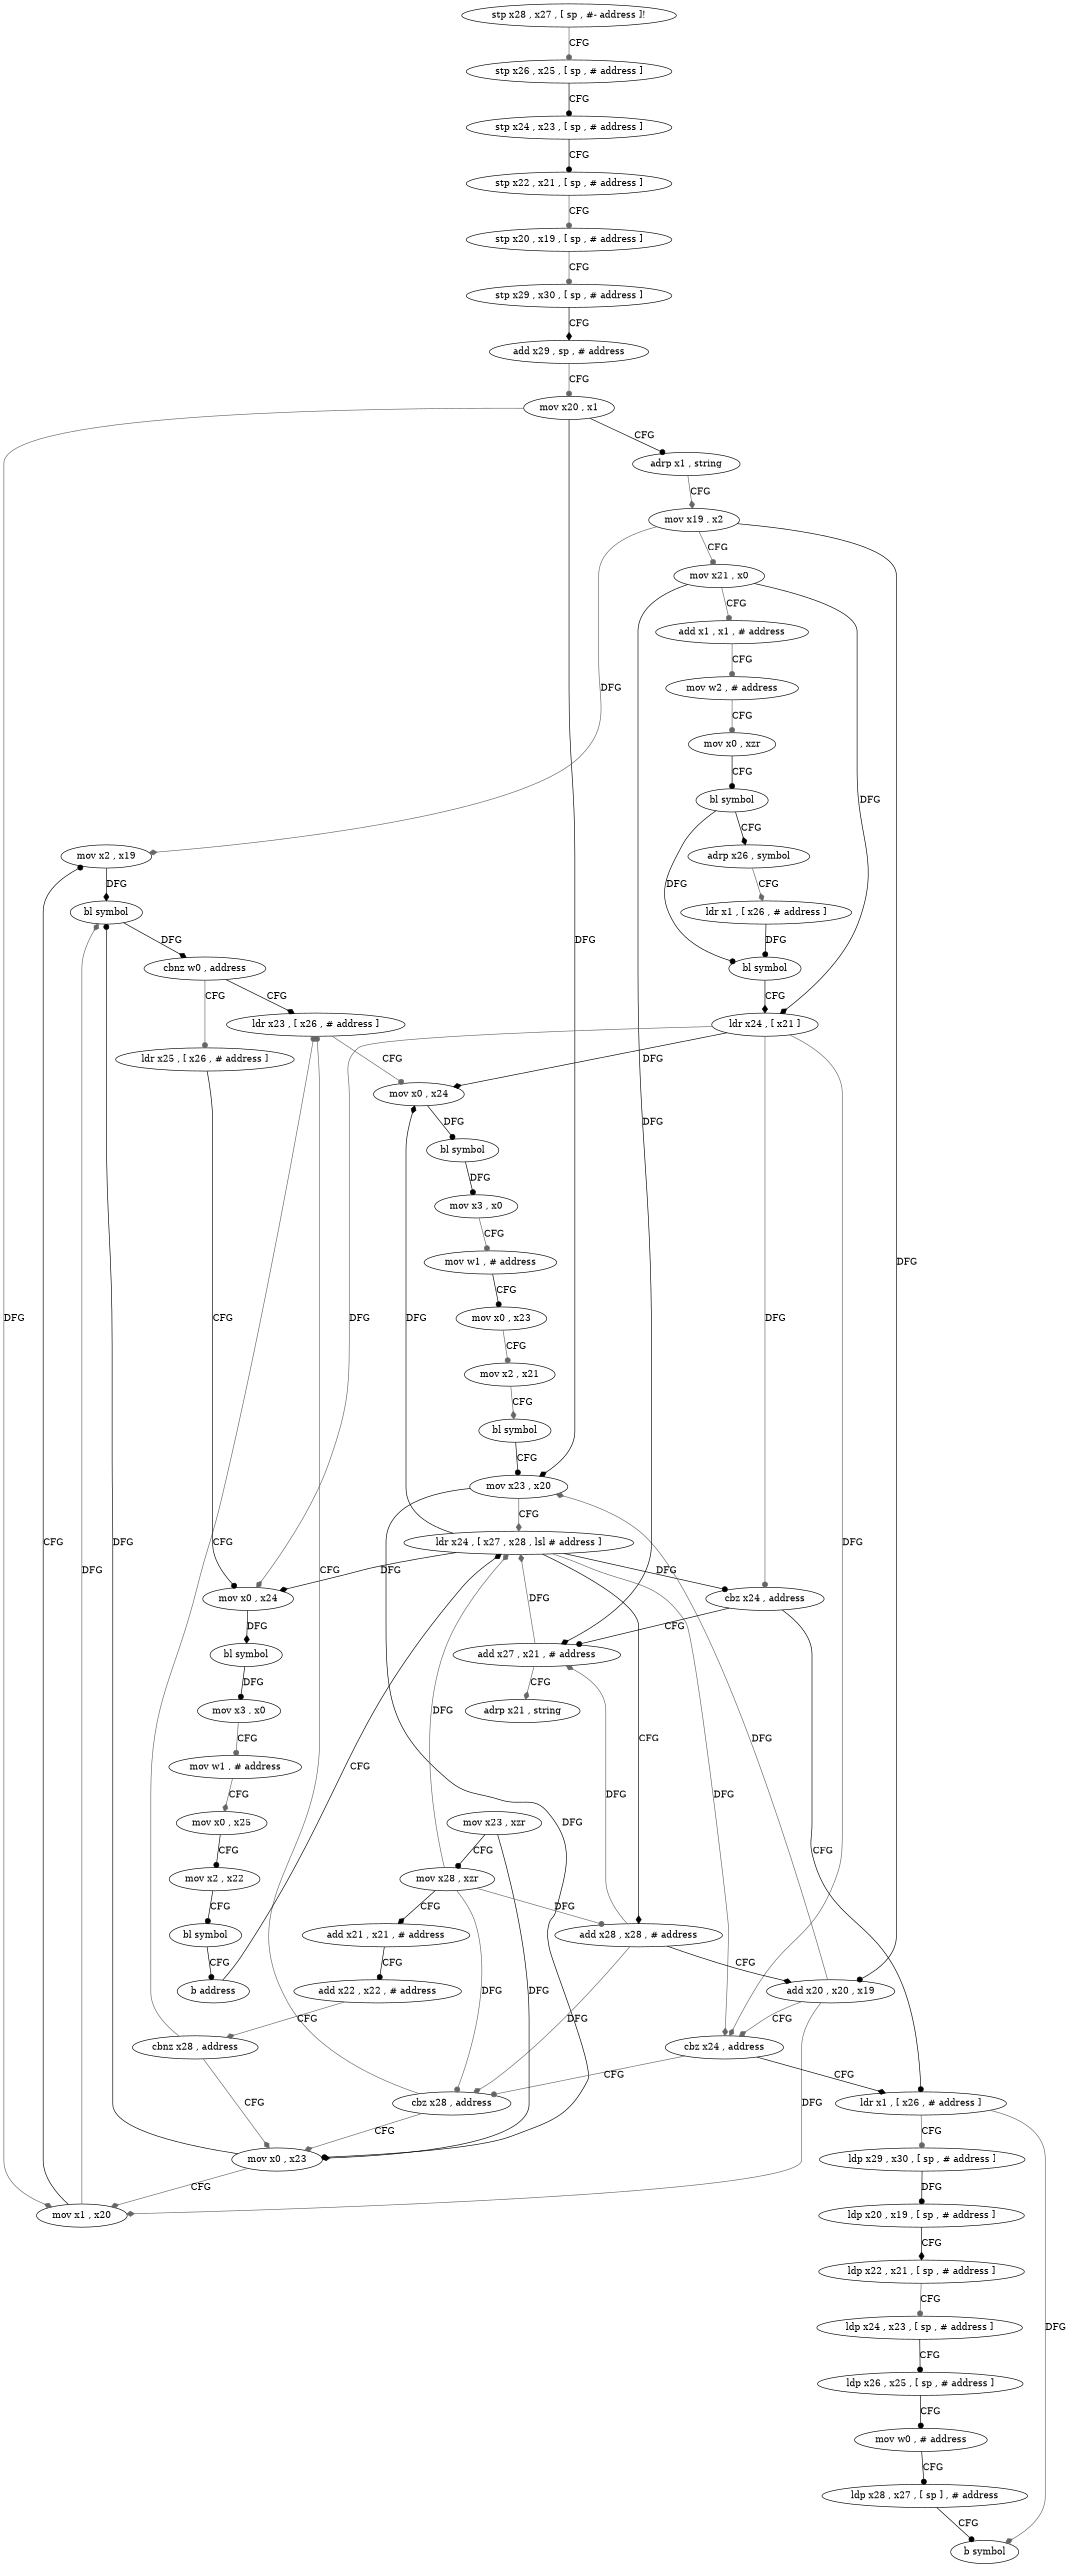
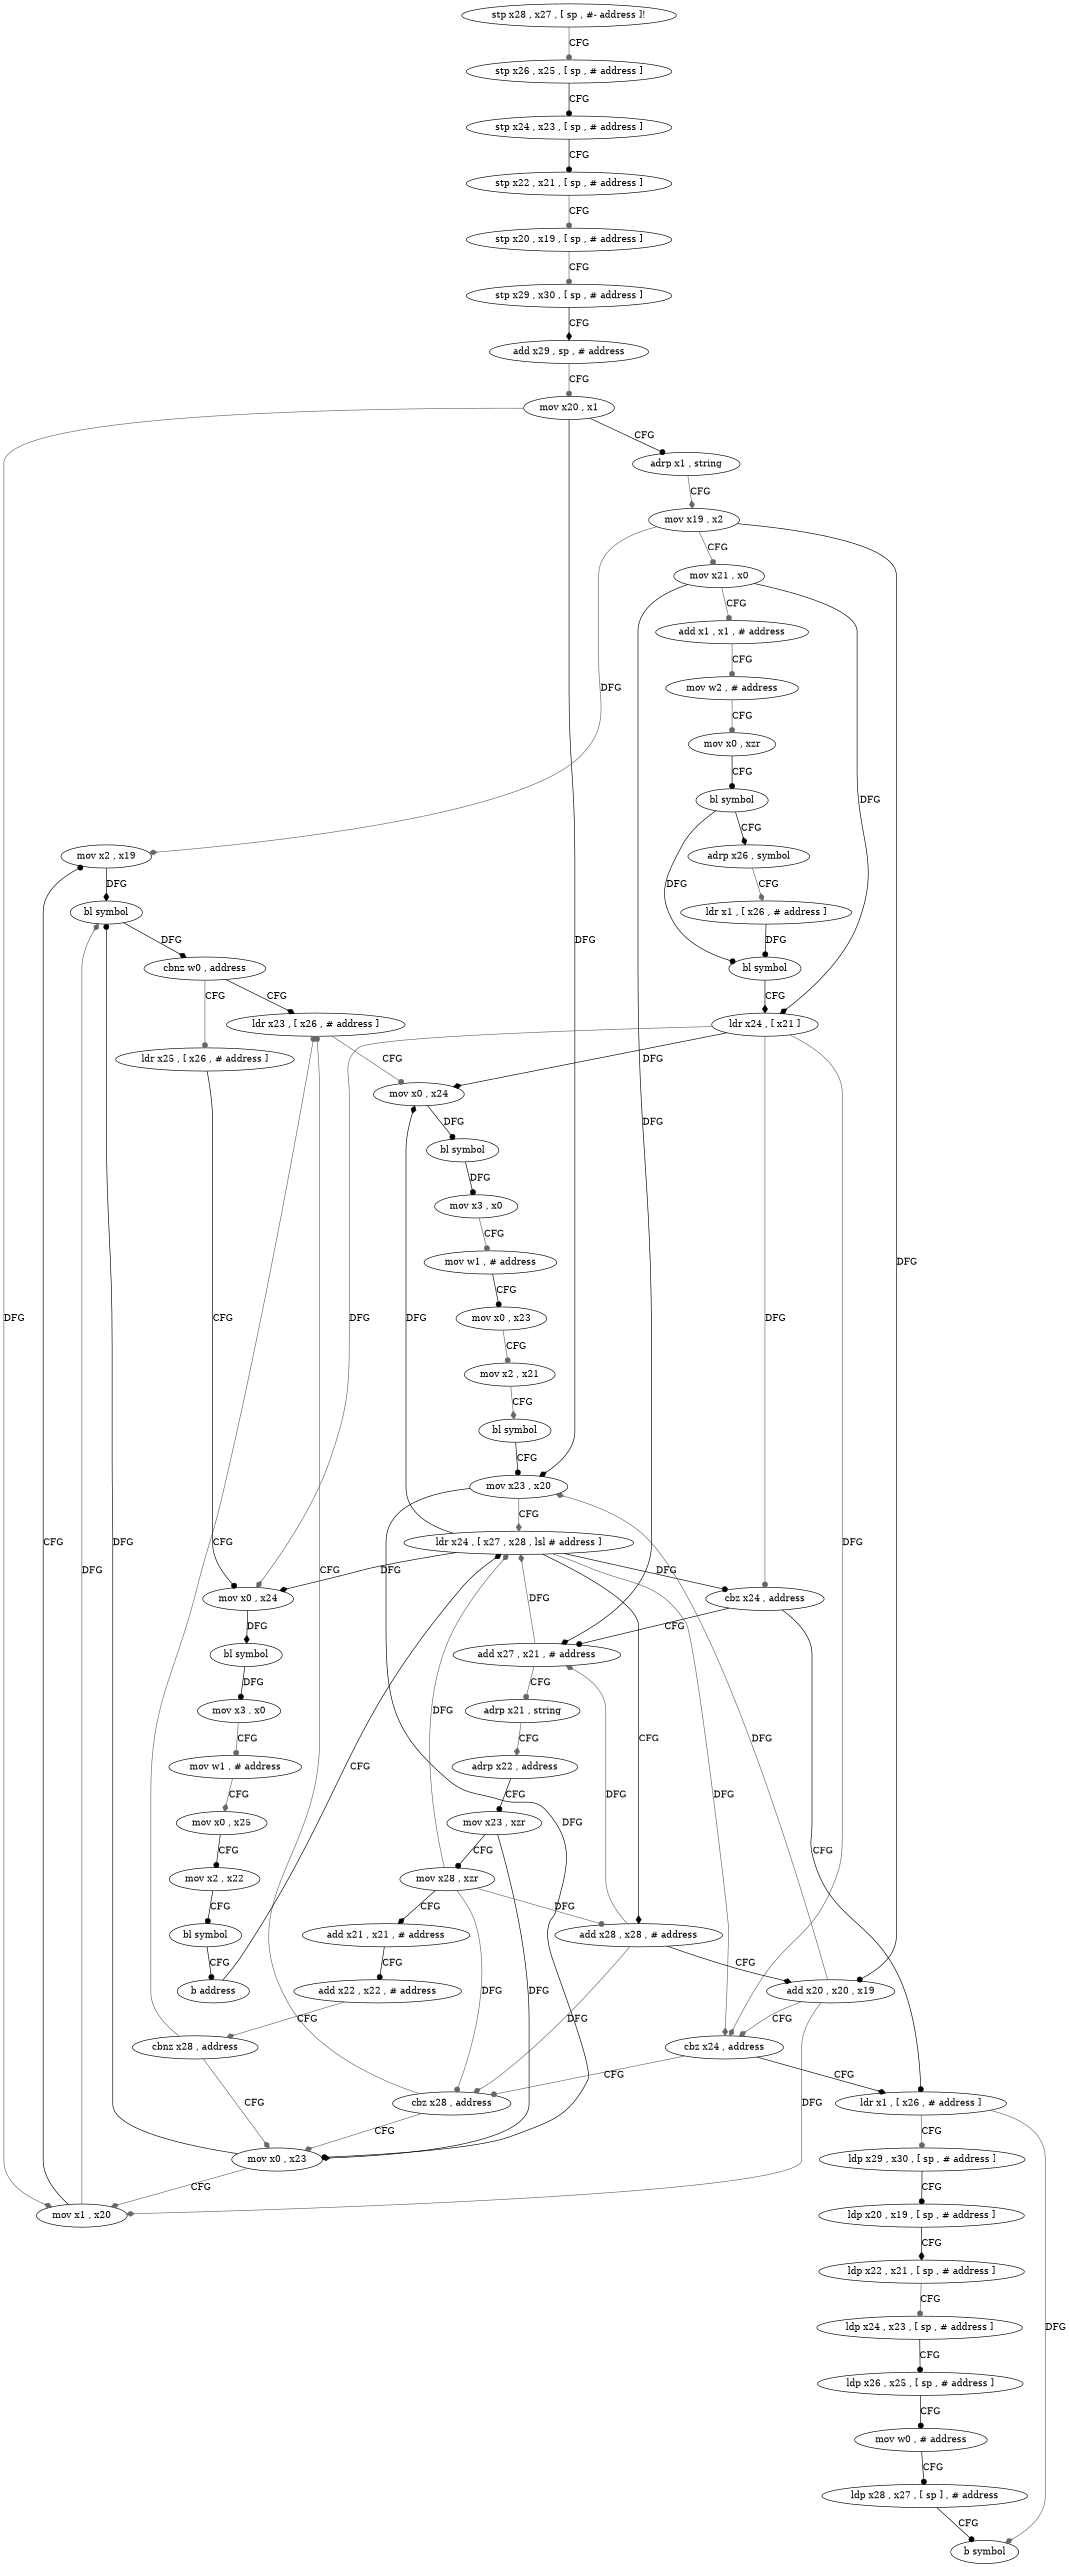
(530, 1680) -> (530, 1680)
none -> (515, 1767)
(932, 2188) -> (932, 2188)
